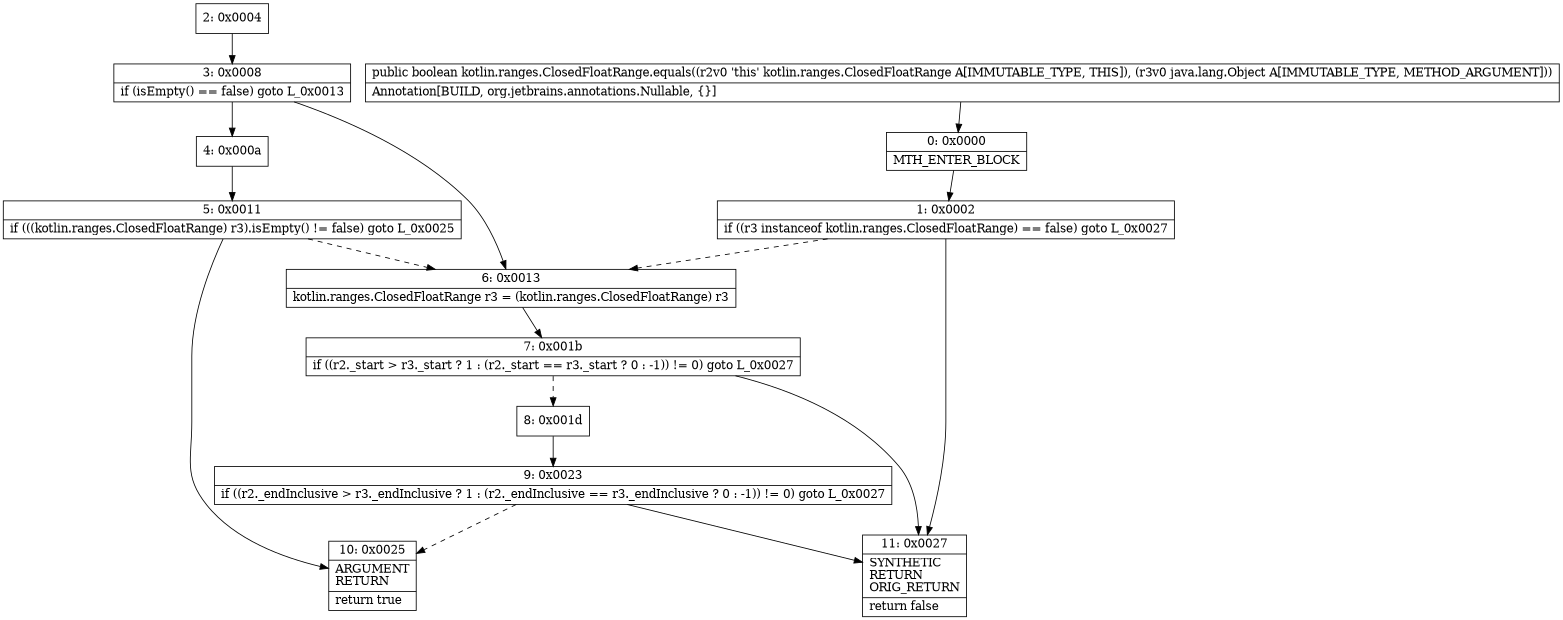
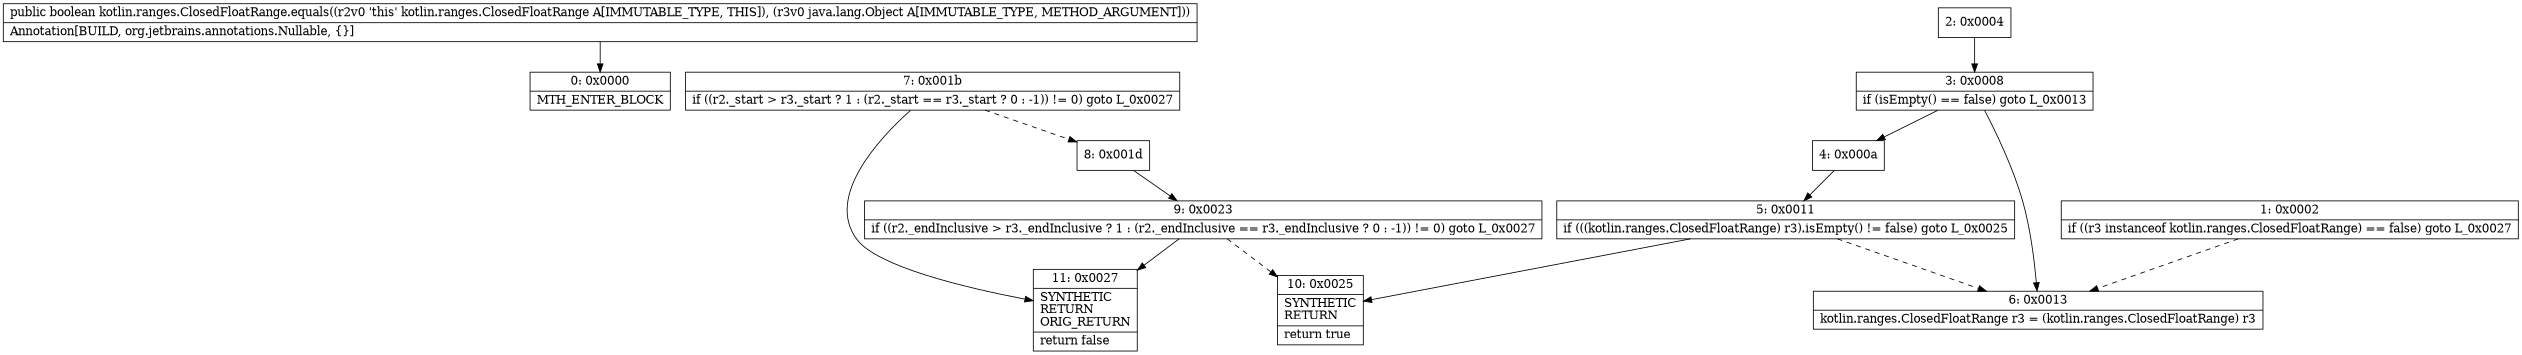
(952, 181) -> none
(530, 319) -> none
(946, 384) -> none
(372, 569) -> (1320, 304)
